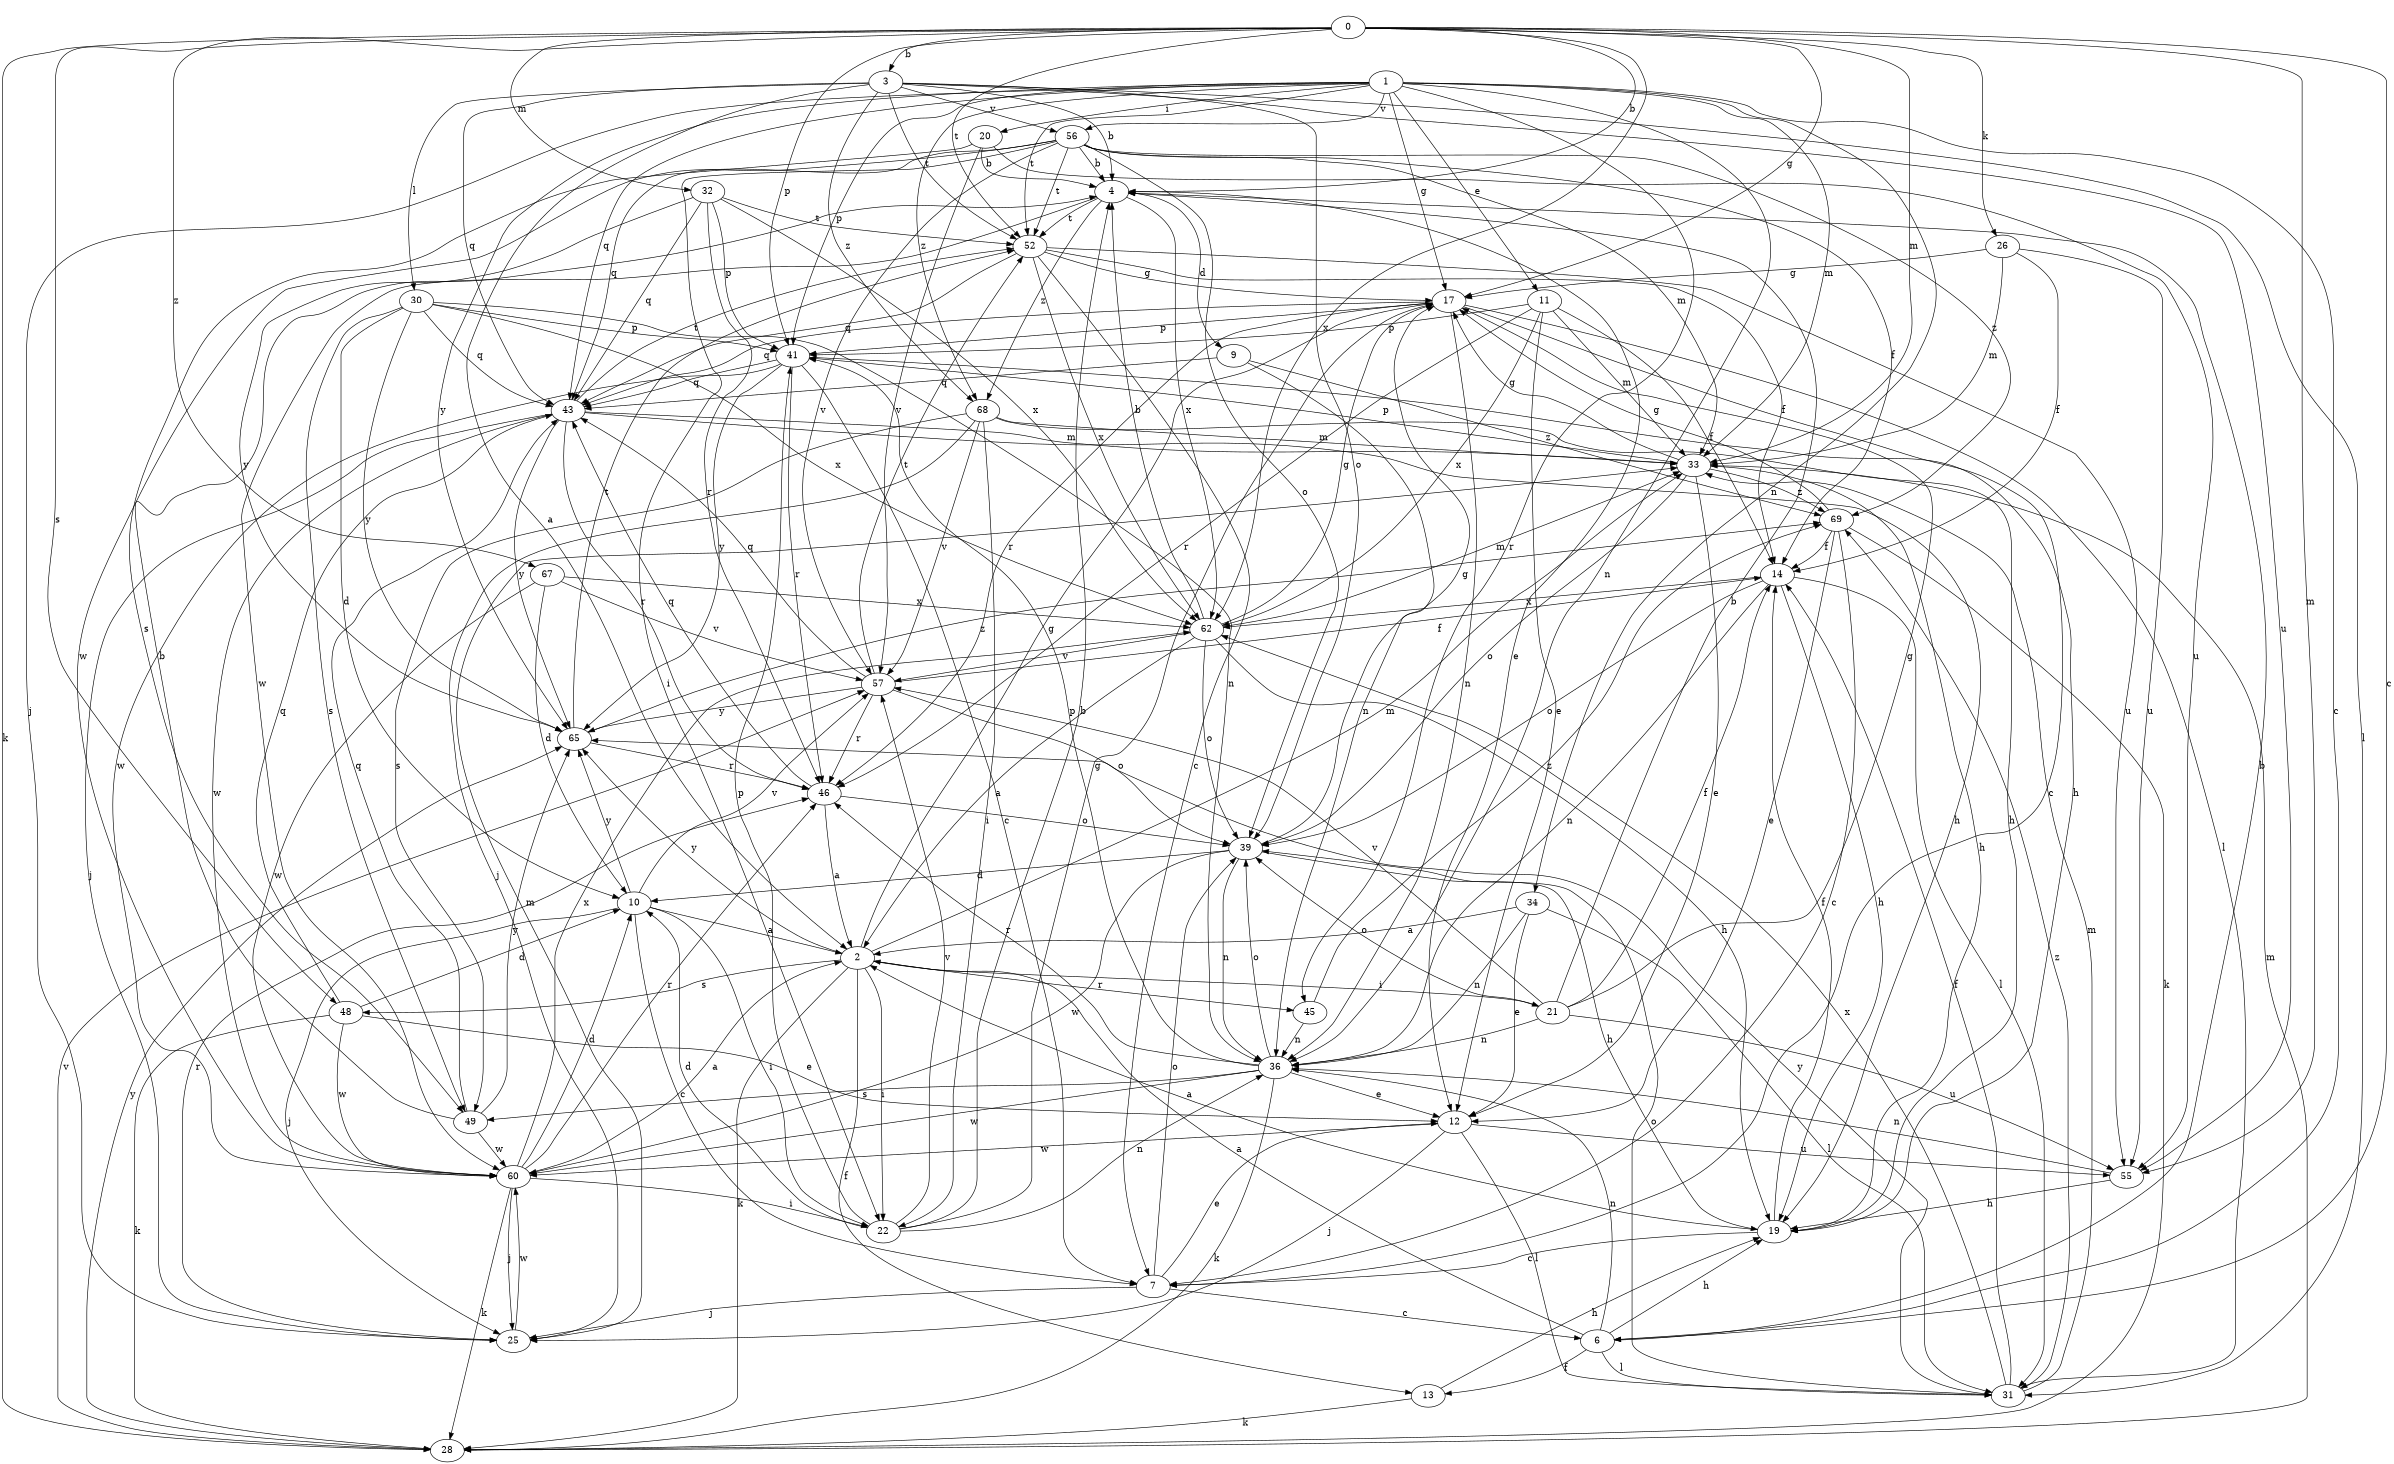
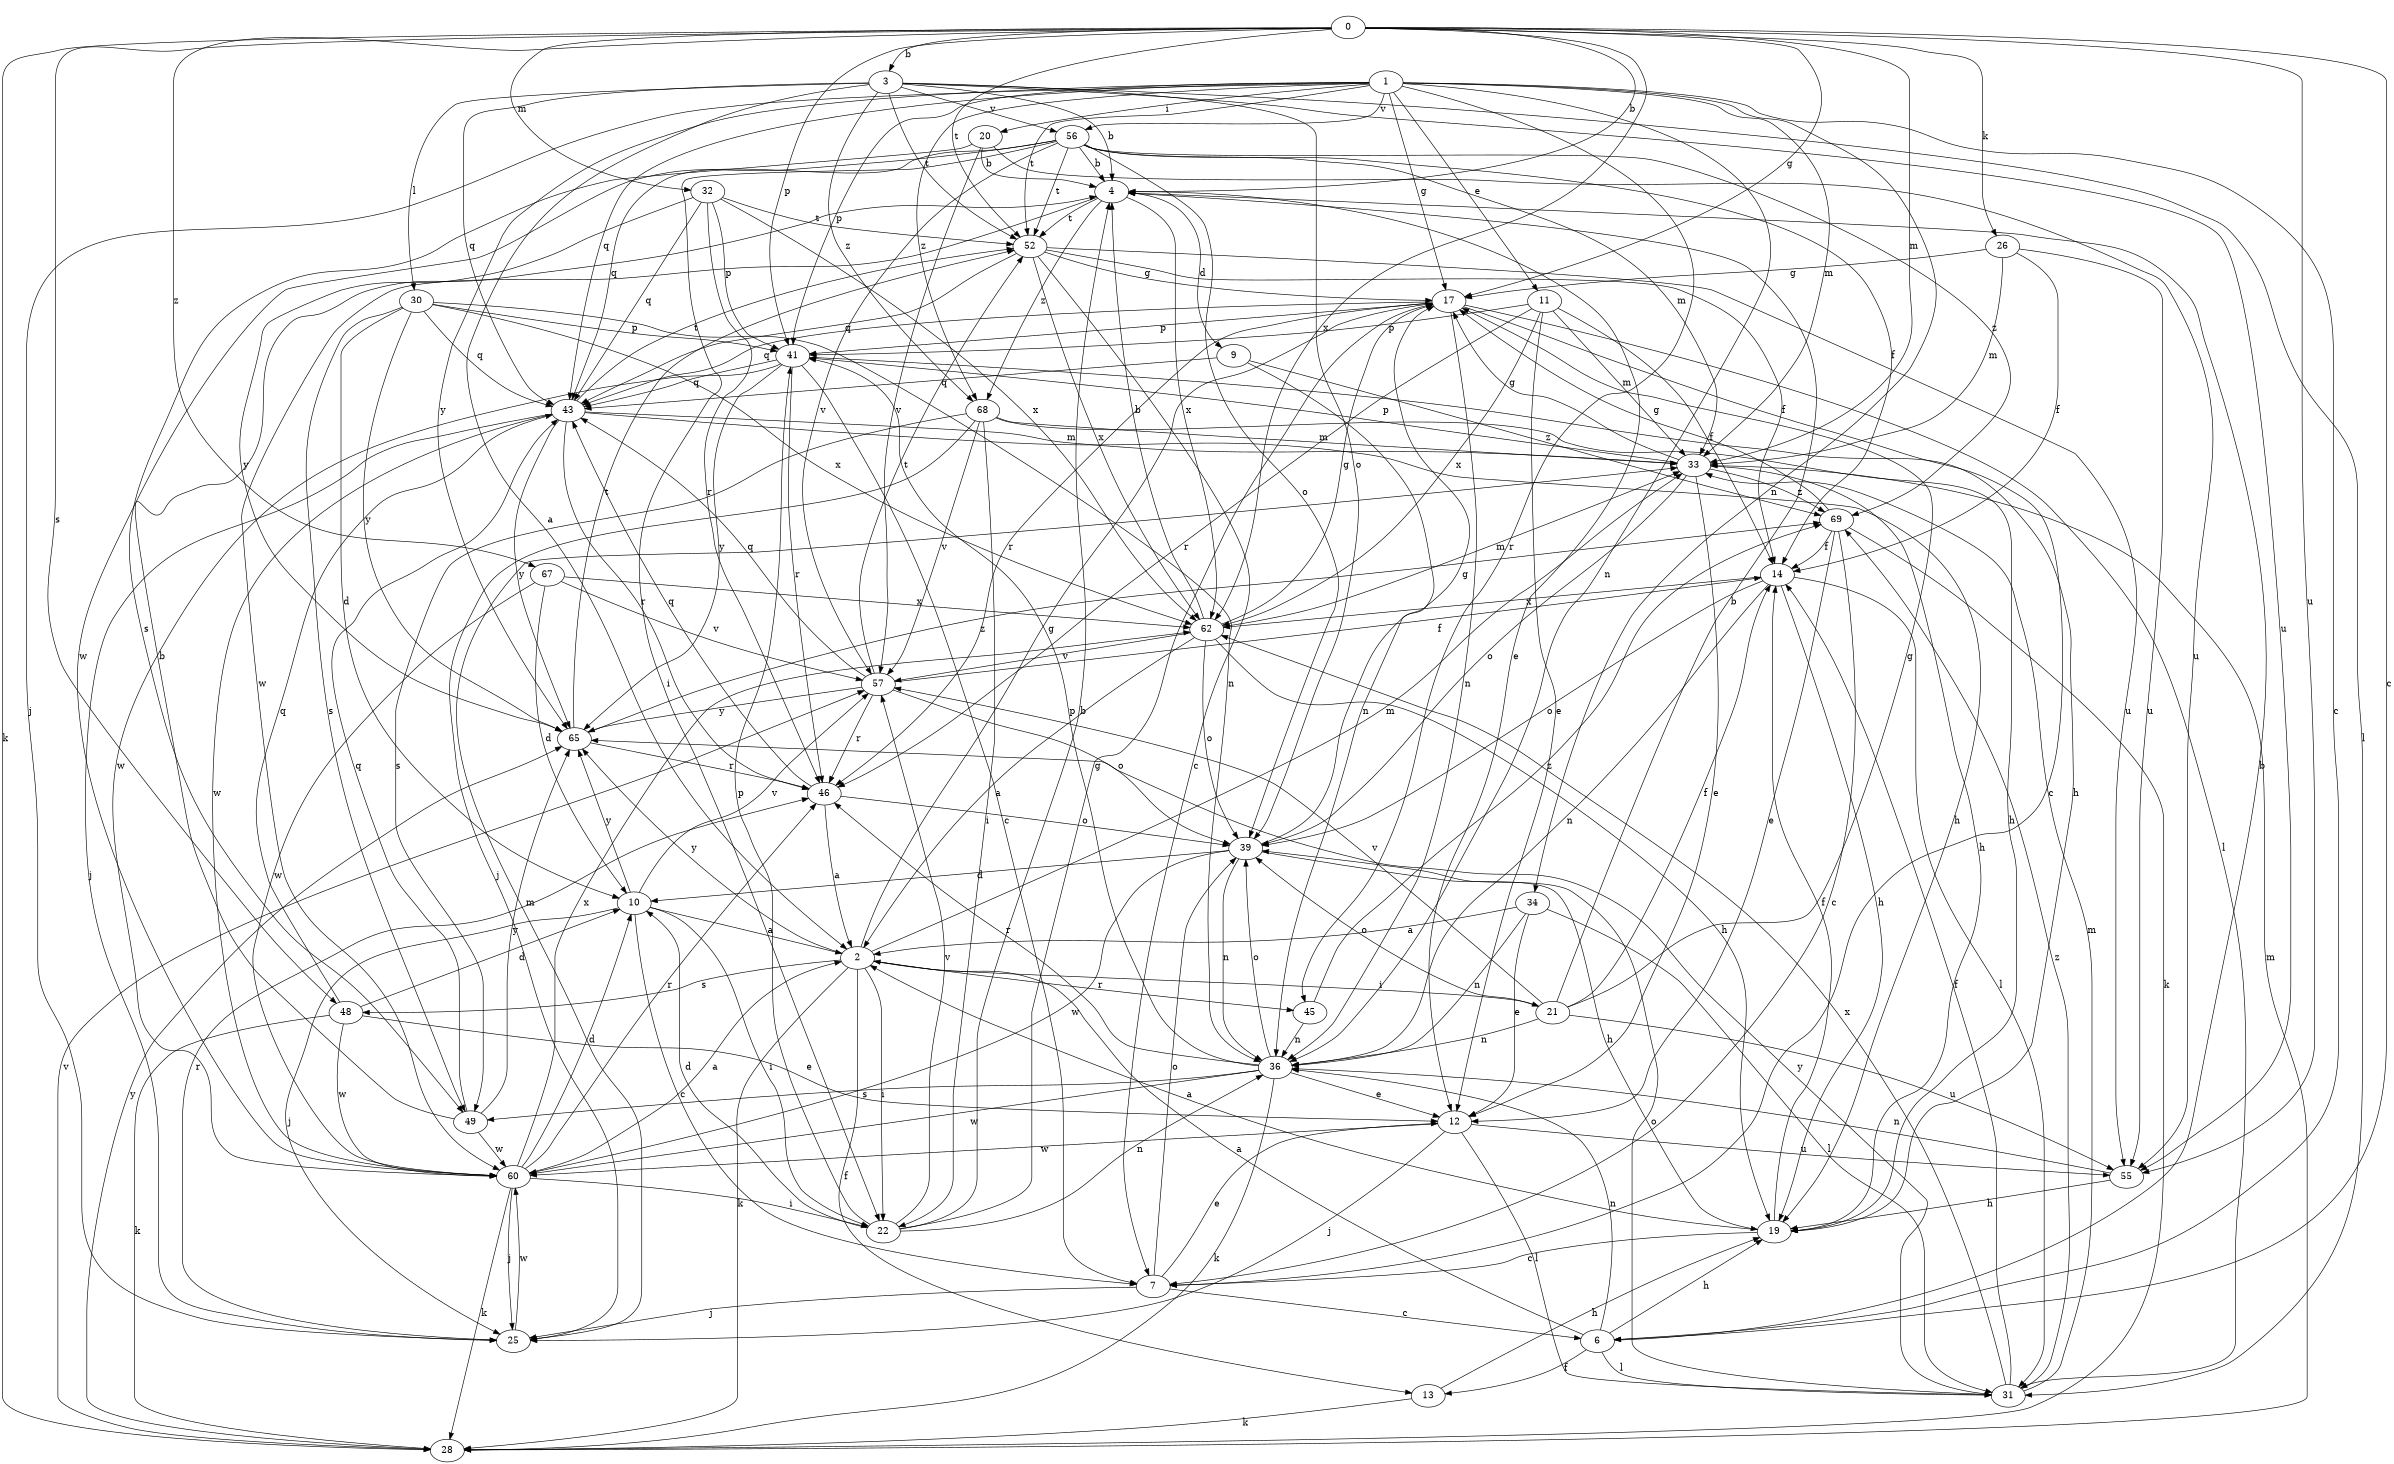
(2310, 602) -> (2310, 602)
